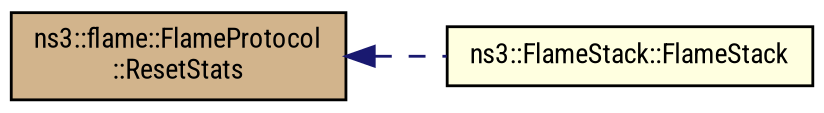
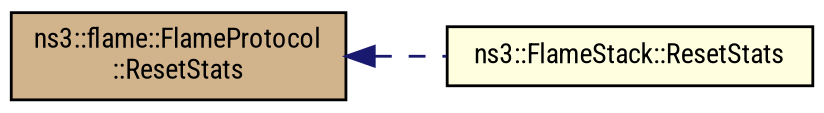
(630, 56) -> (630, 56)
